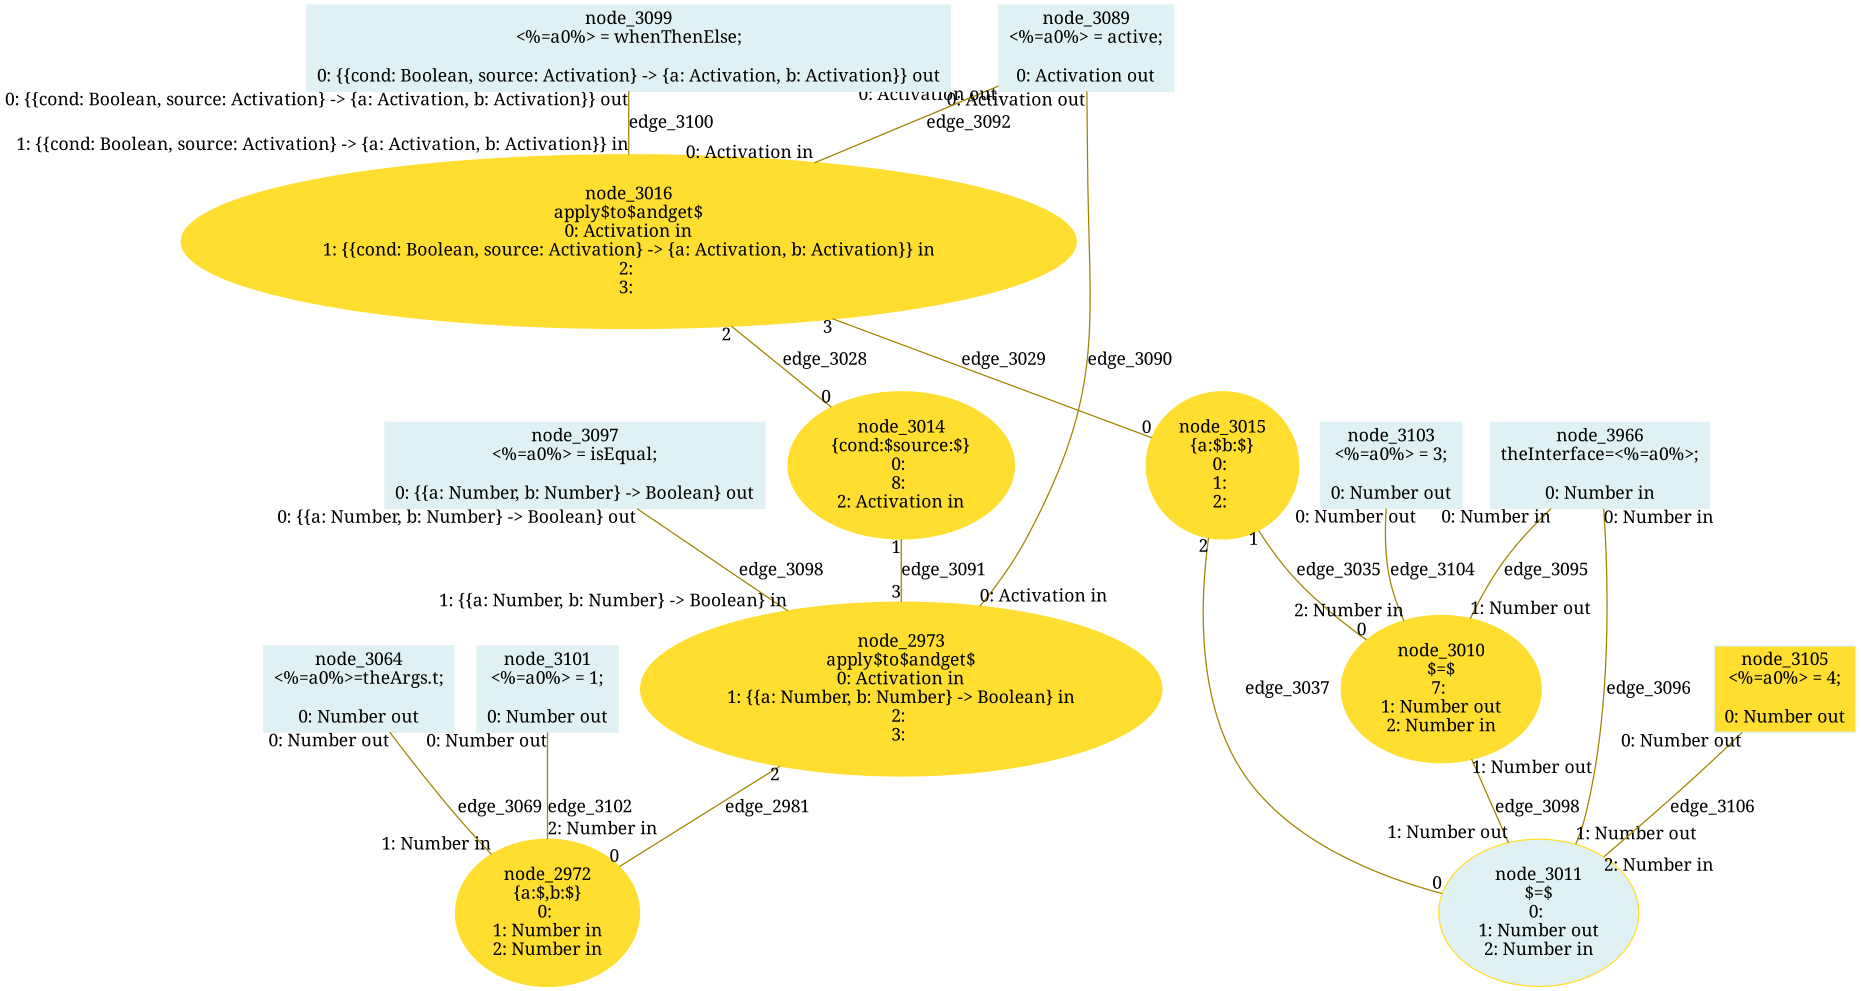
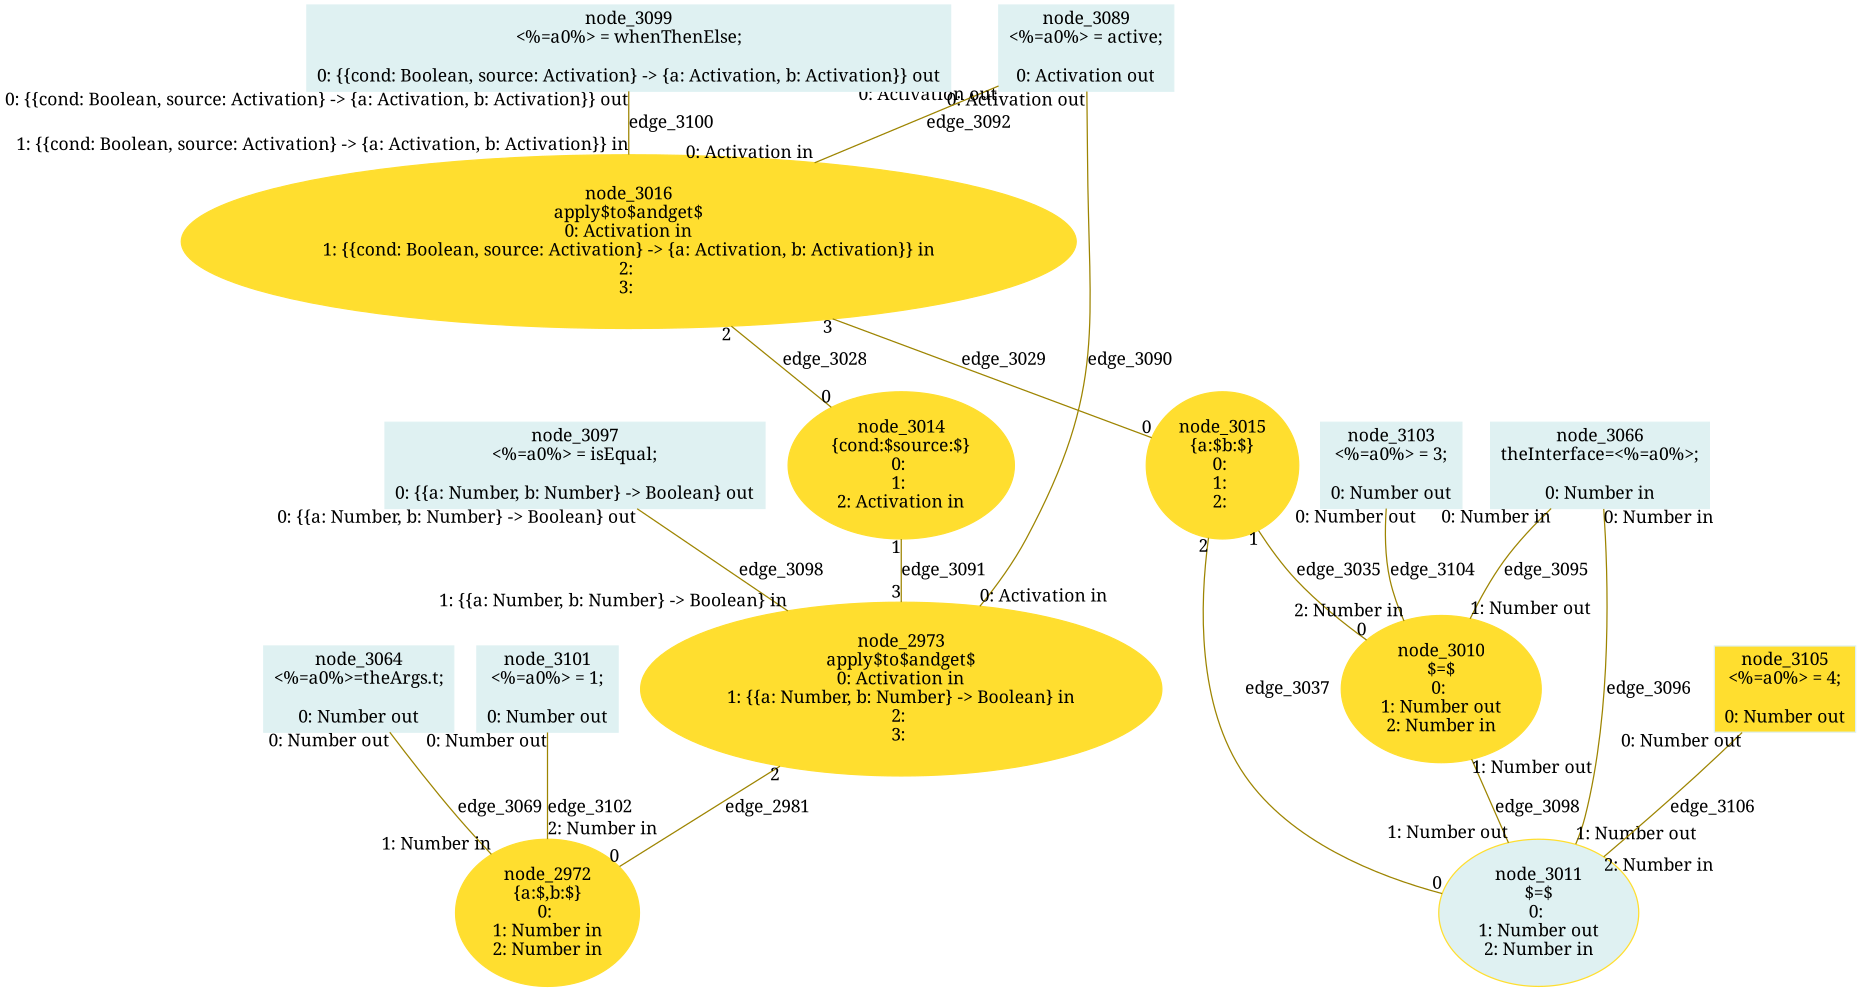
(901, 465) -> (901, 465)
(1600, 465) -> (1600, 465)
(1441, 689) -> (1441, 689)
